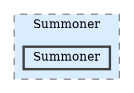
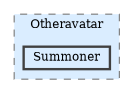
(67, 25) -> (67, 25)
